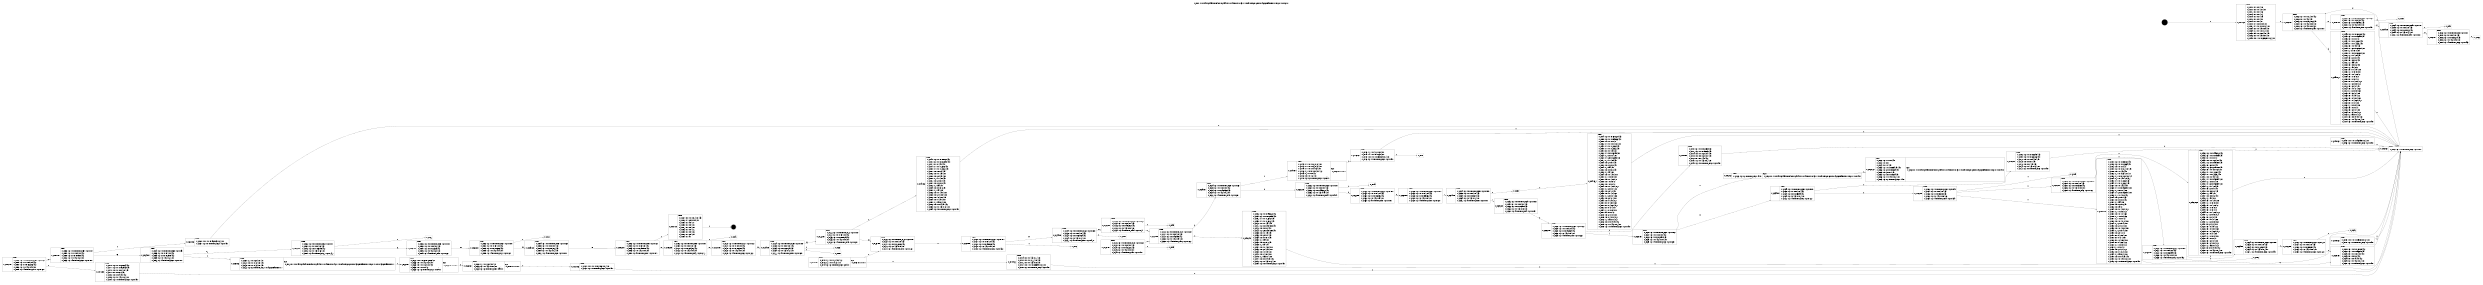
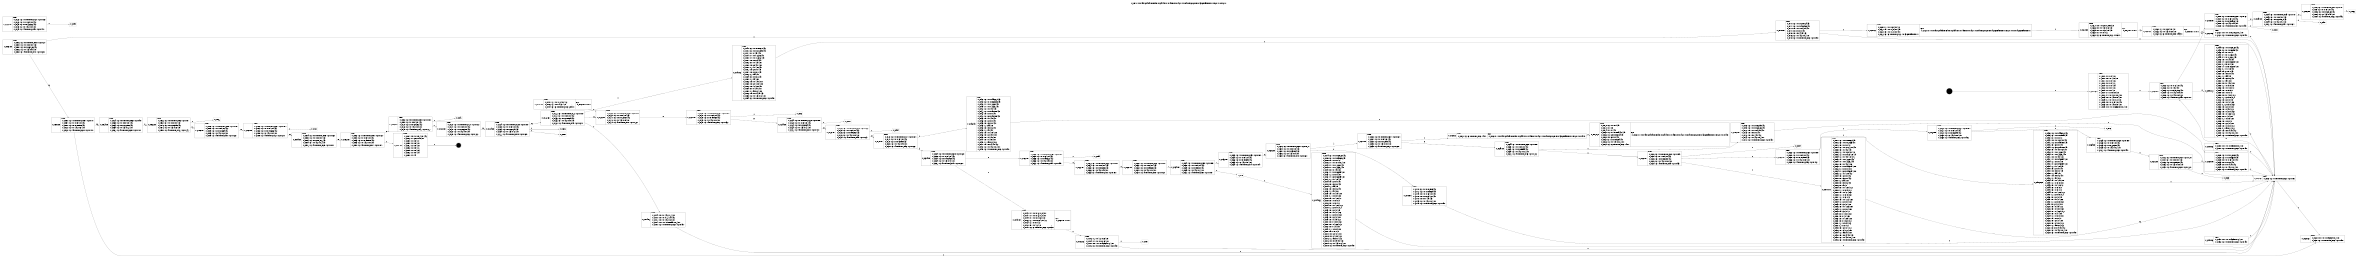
(1289, 126) -> (2298, 208)
(1147, 242) -> none
(207, 258) -> (1843, 31)
(936, 262) -> (628, 162)
